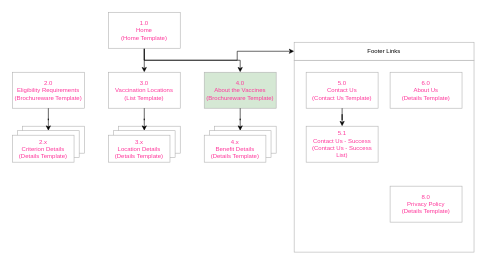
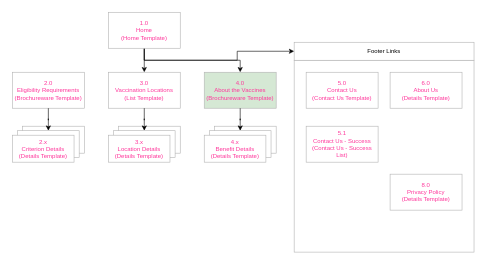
(342, 117) -> none
(426, 204) -> (426, 192)
